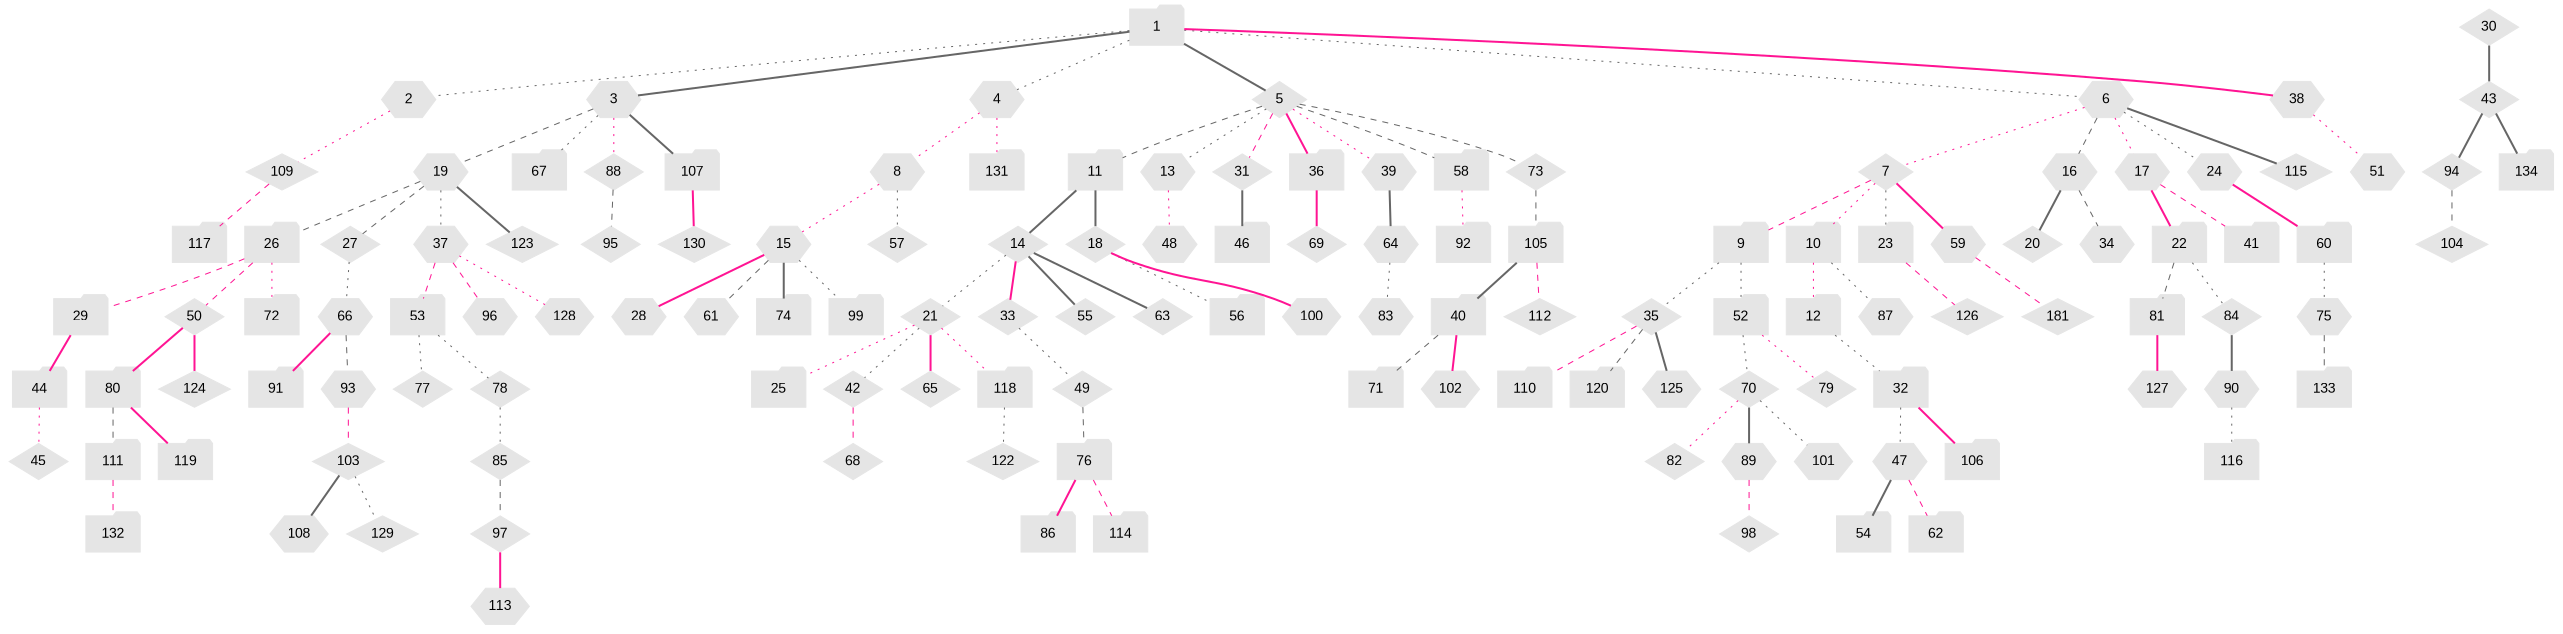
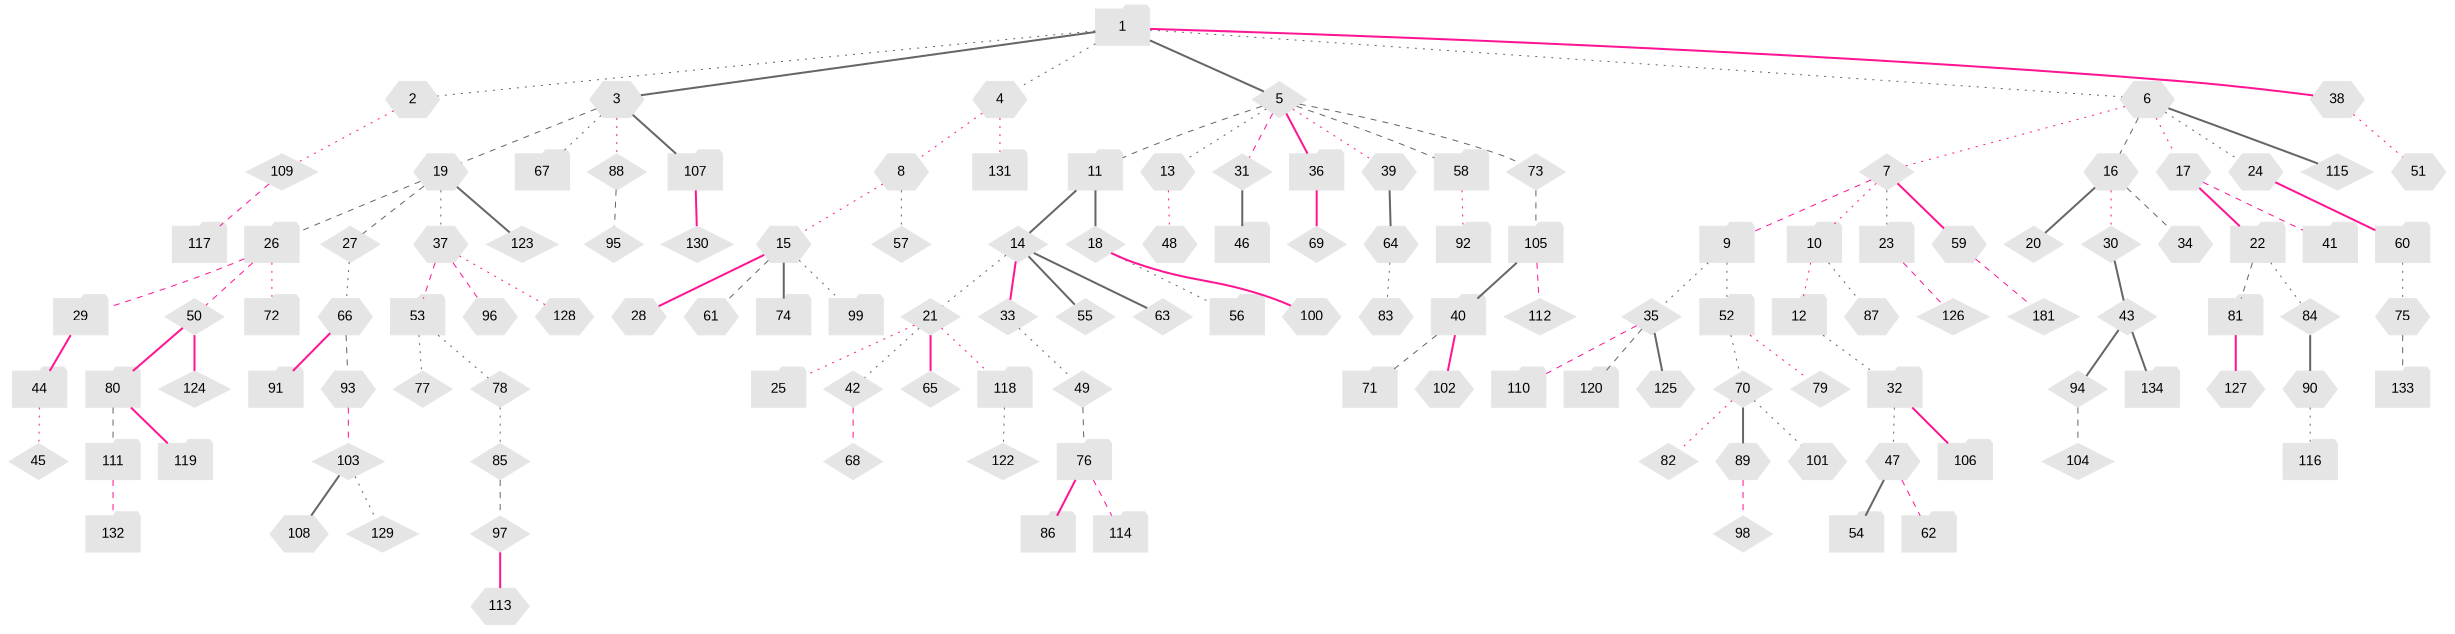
none -> (2111, 208)
